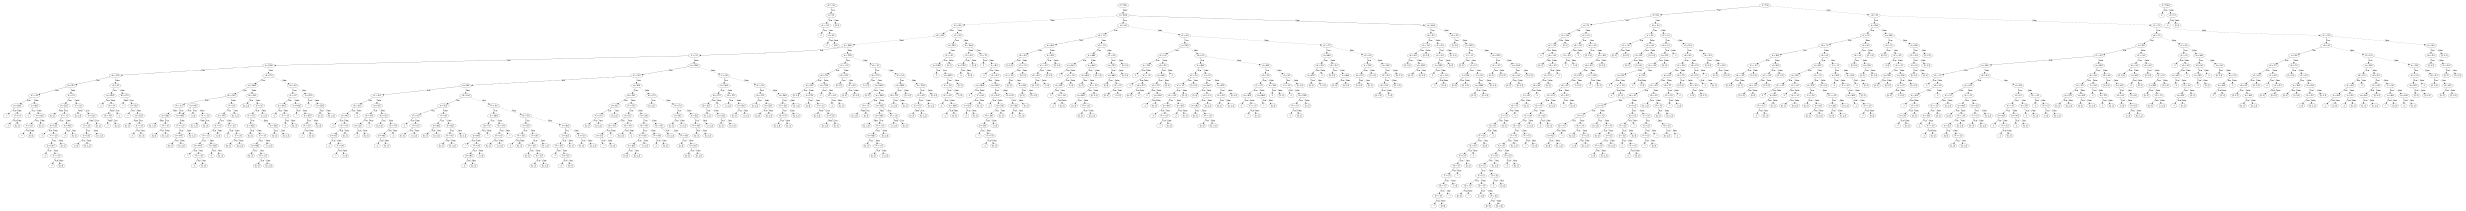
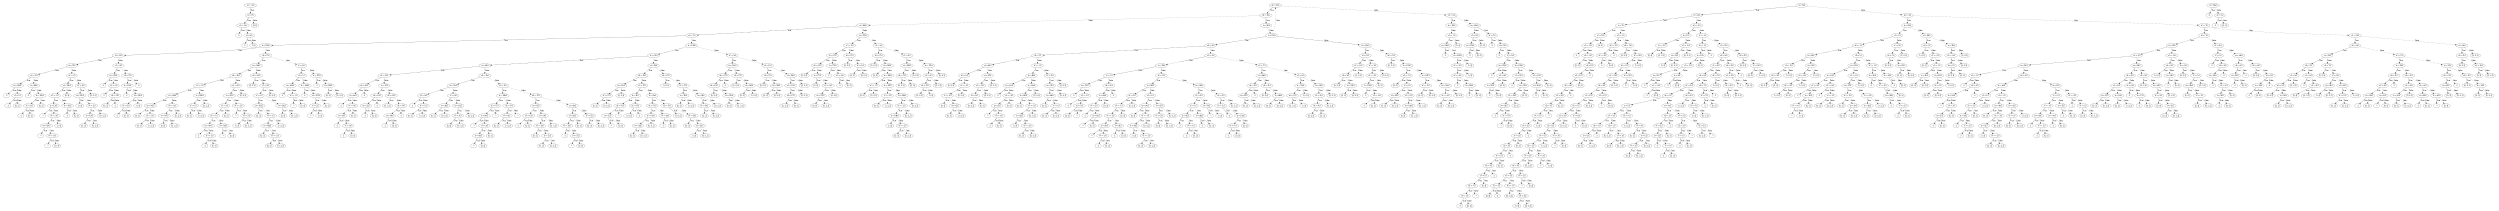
none -> (1266, 20)
(187, 110) -> (162, 100)
